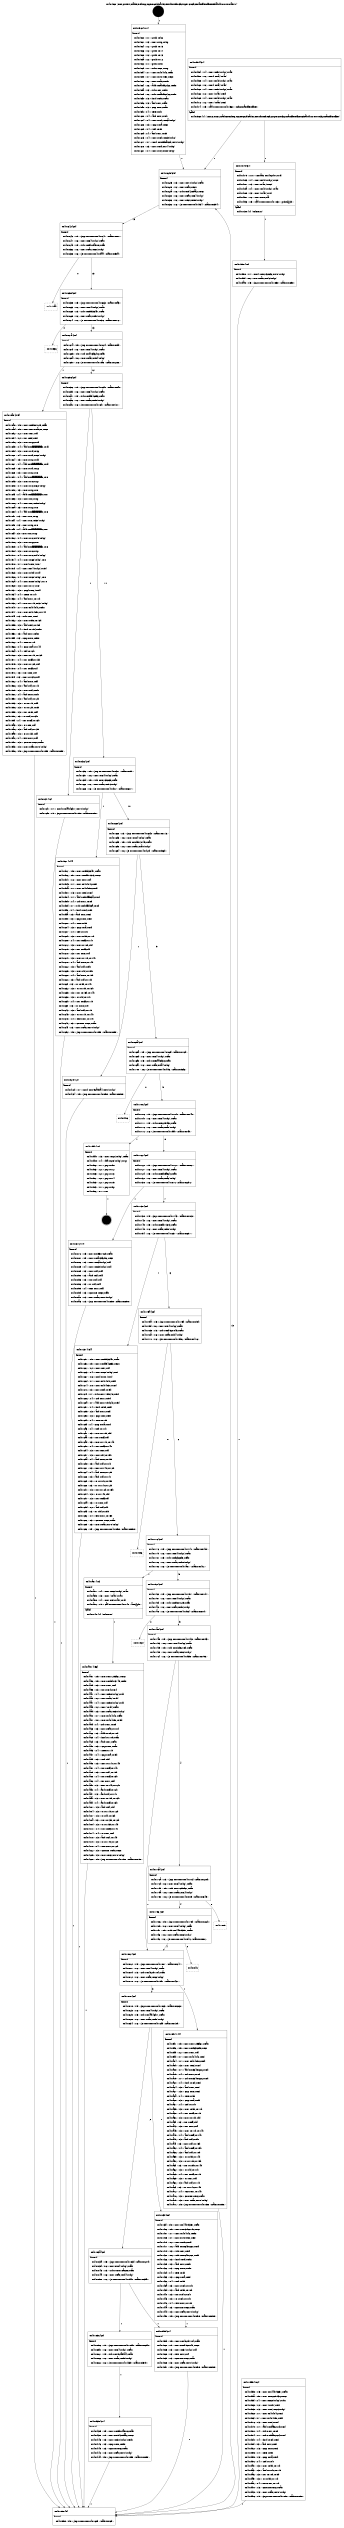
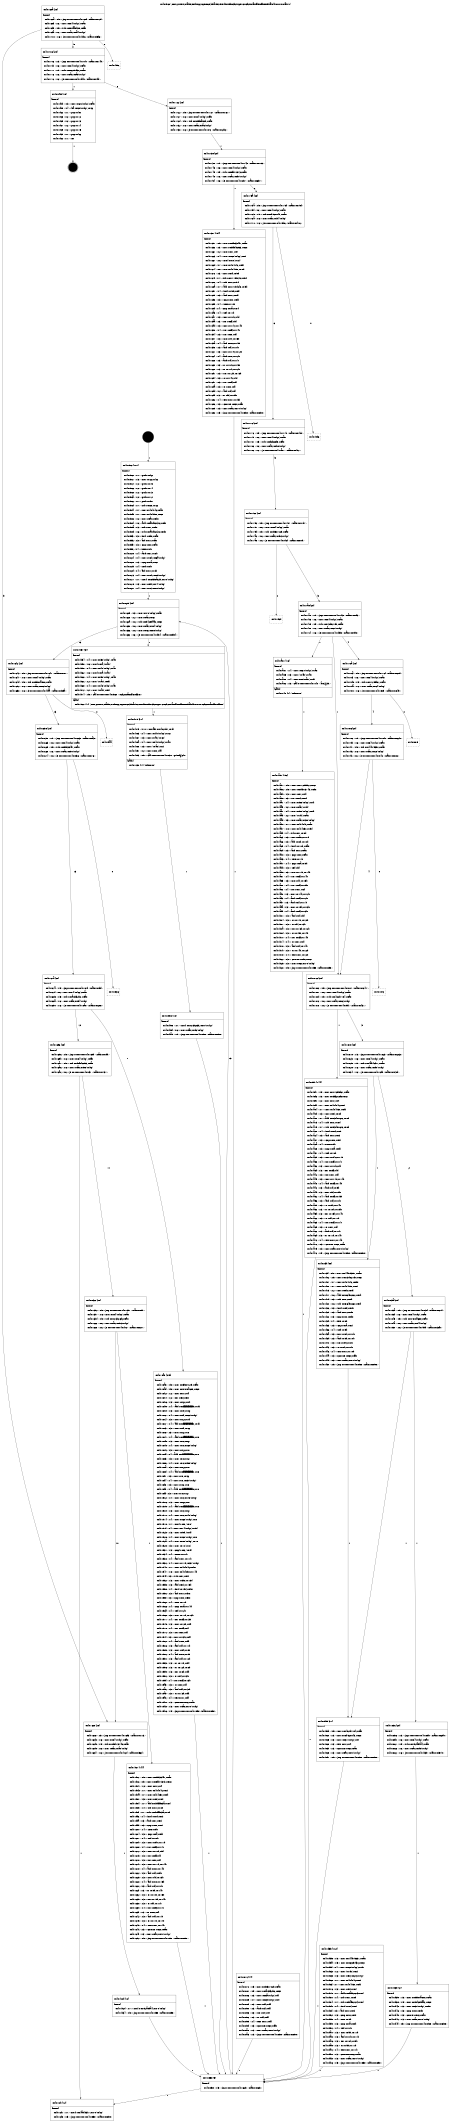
(223, 144) -> (148, 642)
(148, 946) -> (3, 872)
(126, 1211) -> none
(148, 1574) -> (317, 646)
(54, 1663) -> (158, 2096)
